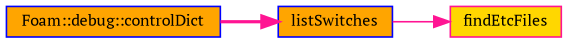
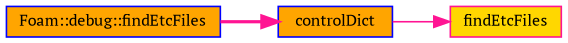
(113, 22) -> (113, 22)
(335, 22) -> (335, 22)
